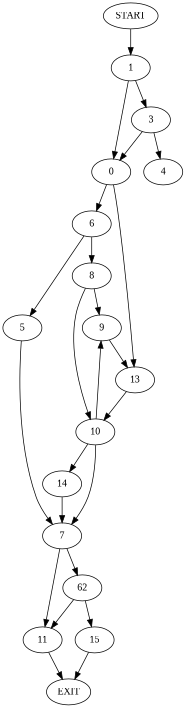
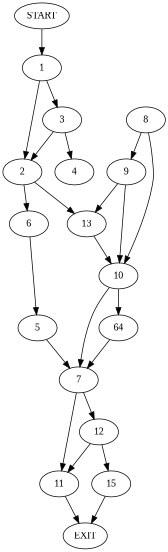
(111, 172) -> (22, 172)
(92, 246) -> none
(98, 384) -> (123, 220)
(62, 484) -> (118, 328)
(82, 588) -> (99, 432)
